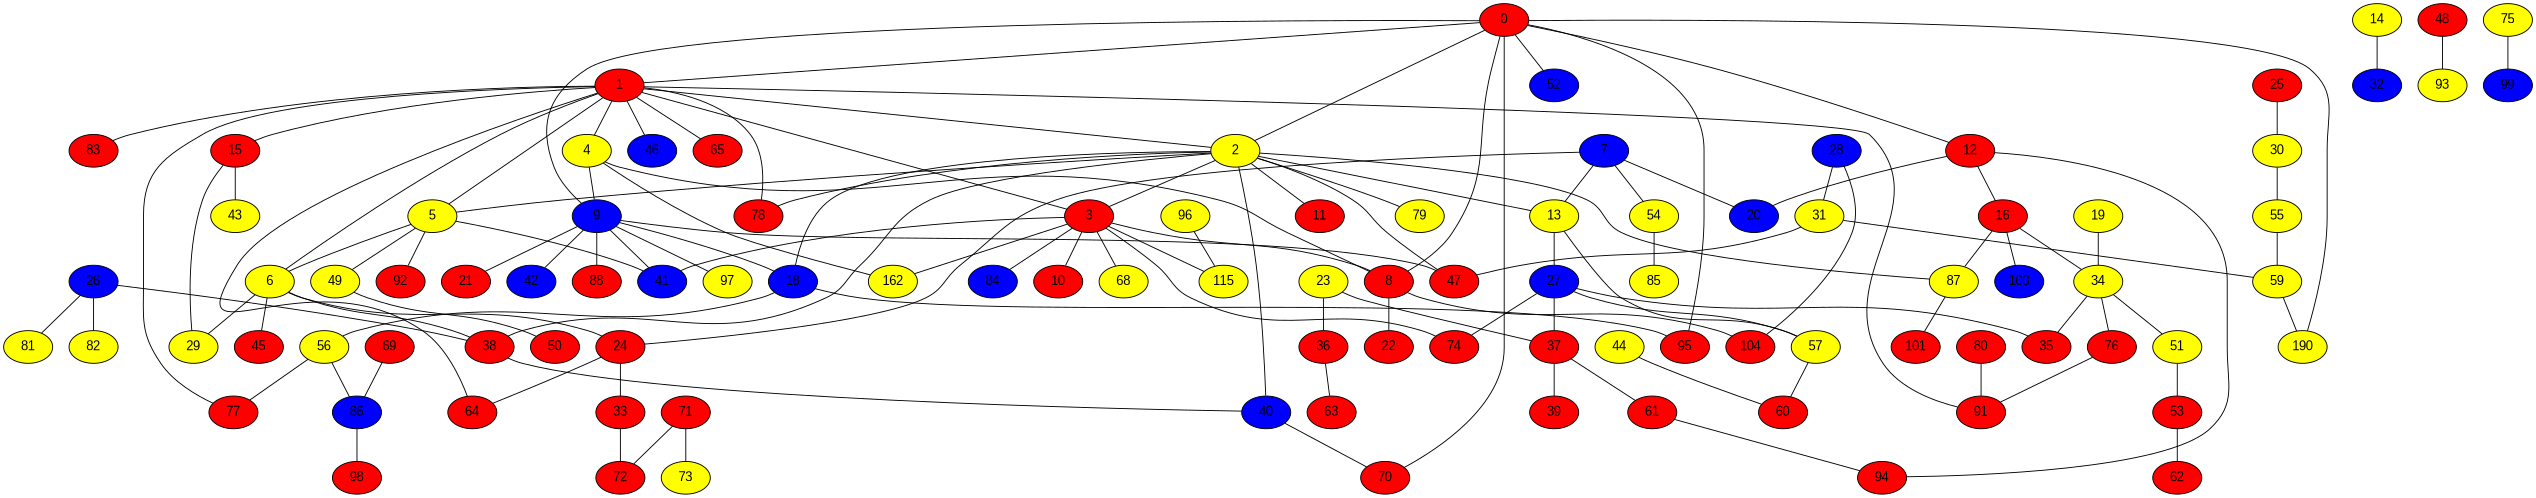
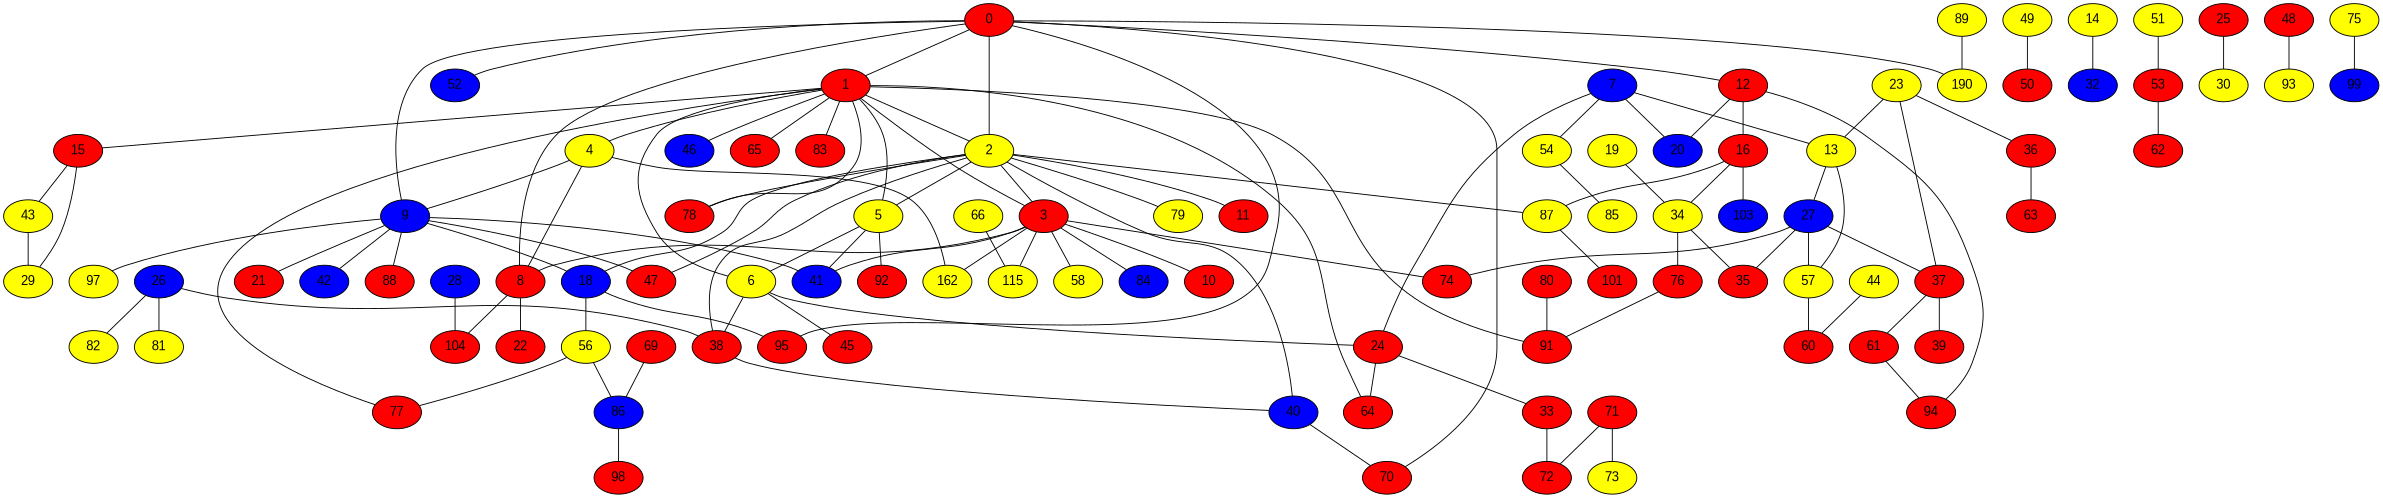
(1395, 183) -> (1864, 118)
(1185, 216) -> (978, 216)
(1819, 216) -> none
(2277, 216) -> none
(384, 249) -> none
(1124, 282) -> (1078, 282)
(2277, 282) -> (1962, 20)
(2138, 314) -> none
(229, 316) -> (28, 249)
